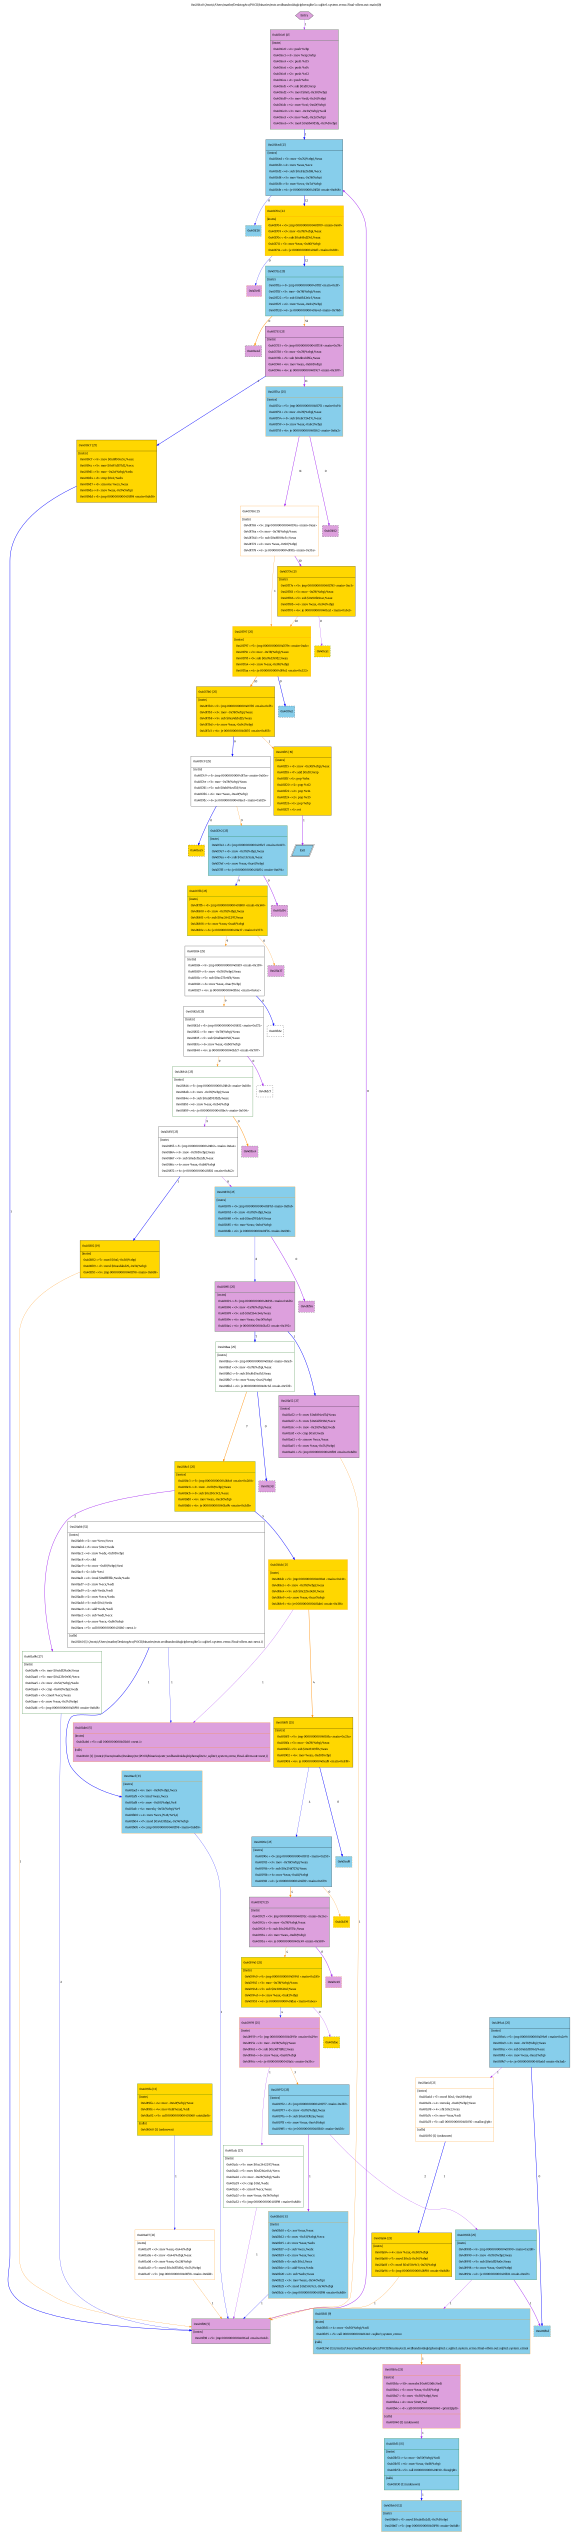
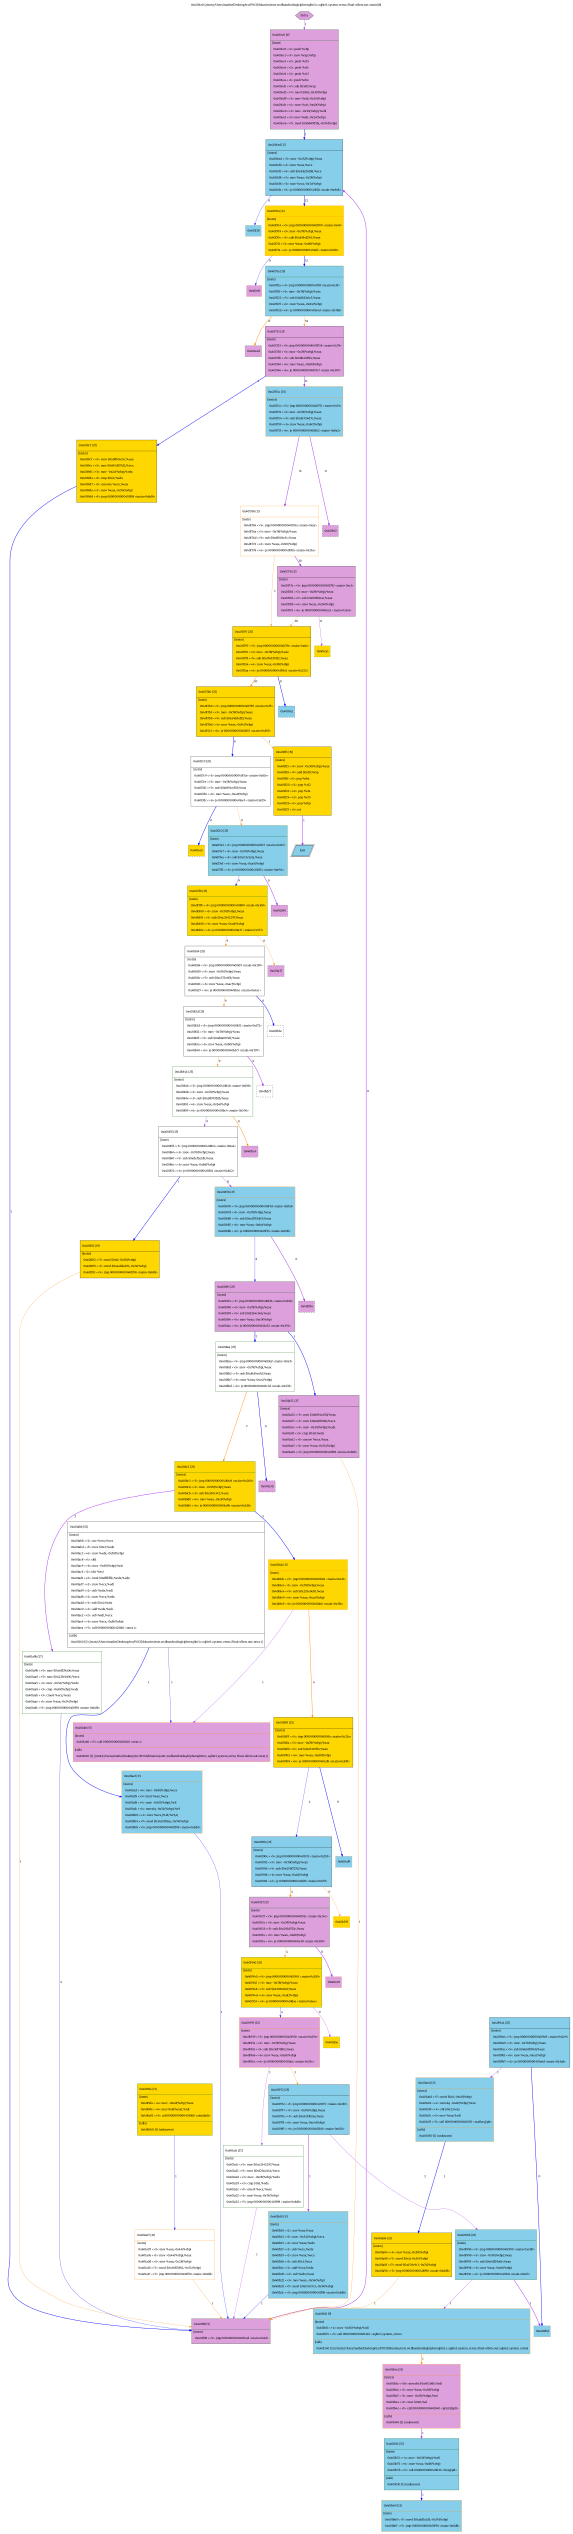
(316, 591) -> (316, 591)
(272, 652) -> (272, 652)
(455, 2110) -> (455, 2110)
